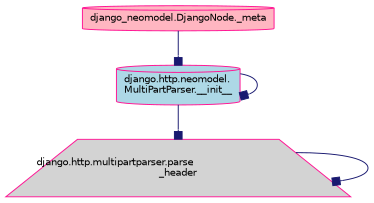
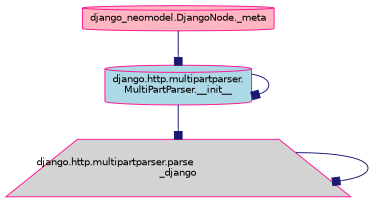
(178, 85) -> (178, 85)
(178, 168) -> (178, 168)
